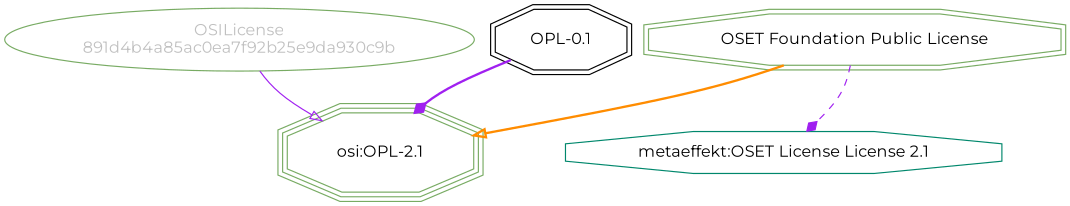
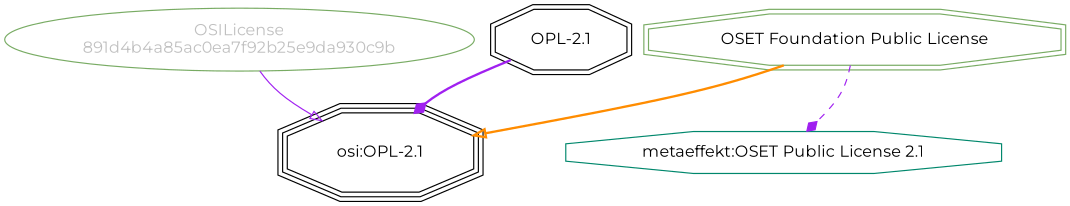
(561, 40) -> (561, 40)
(380, 152) -> (380, 152)
(784, 152) -> (784, 152)
